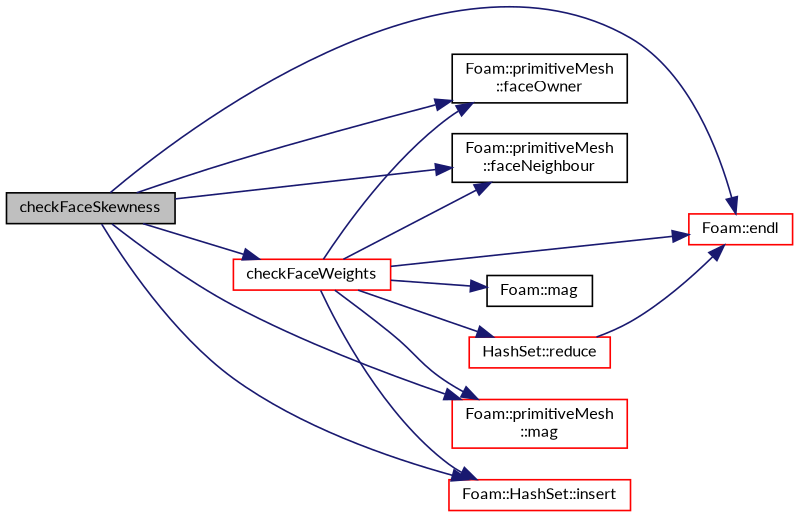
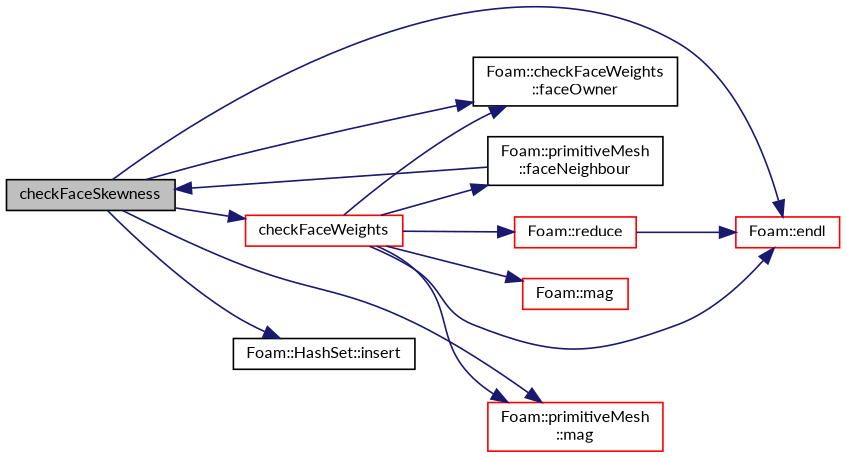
(540, 79) -> (575, 82)
(305, 184) -> (340, 178)
(540, 291) -> (575, 294)
(540, 352) -> (575, 232)
(380, 391) -> none
(540, 495) -> (324, 354)
